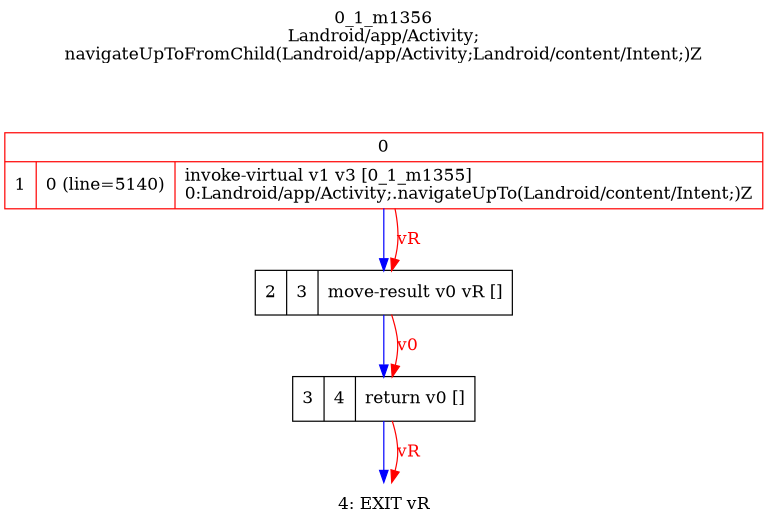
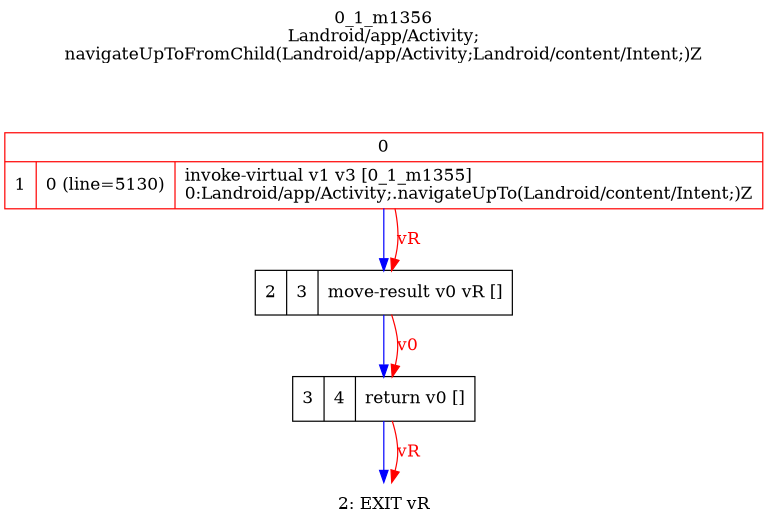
(106, 185) -> (106, 185)
(384, 505) -> (384, 505)
